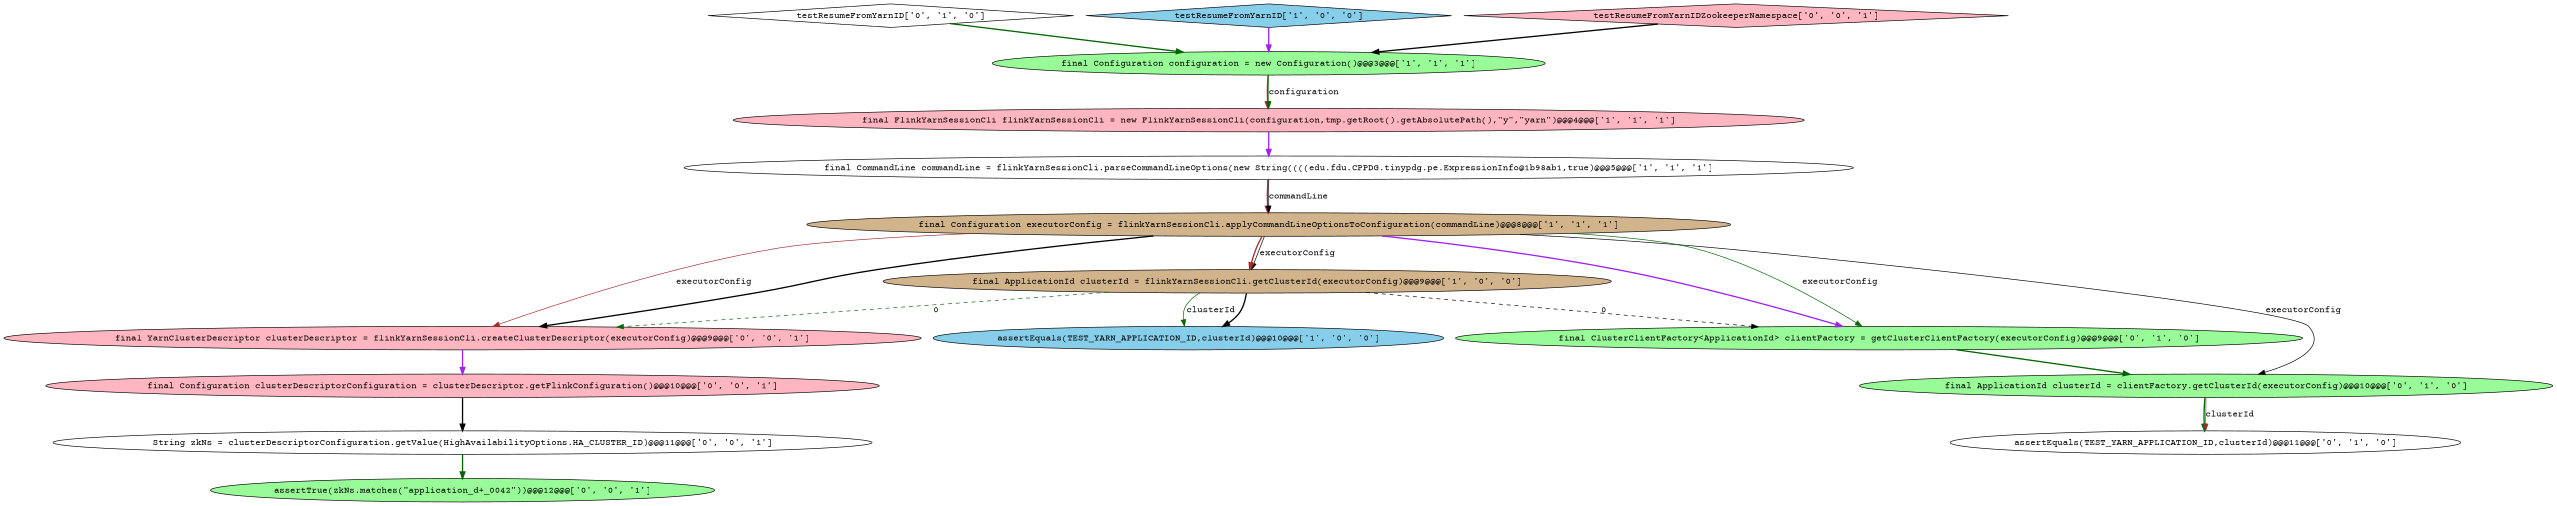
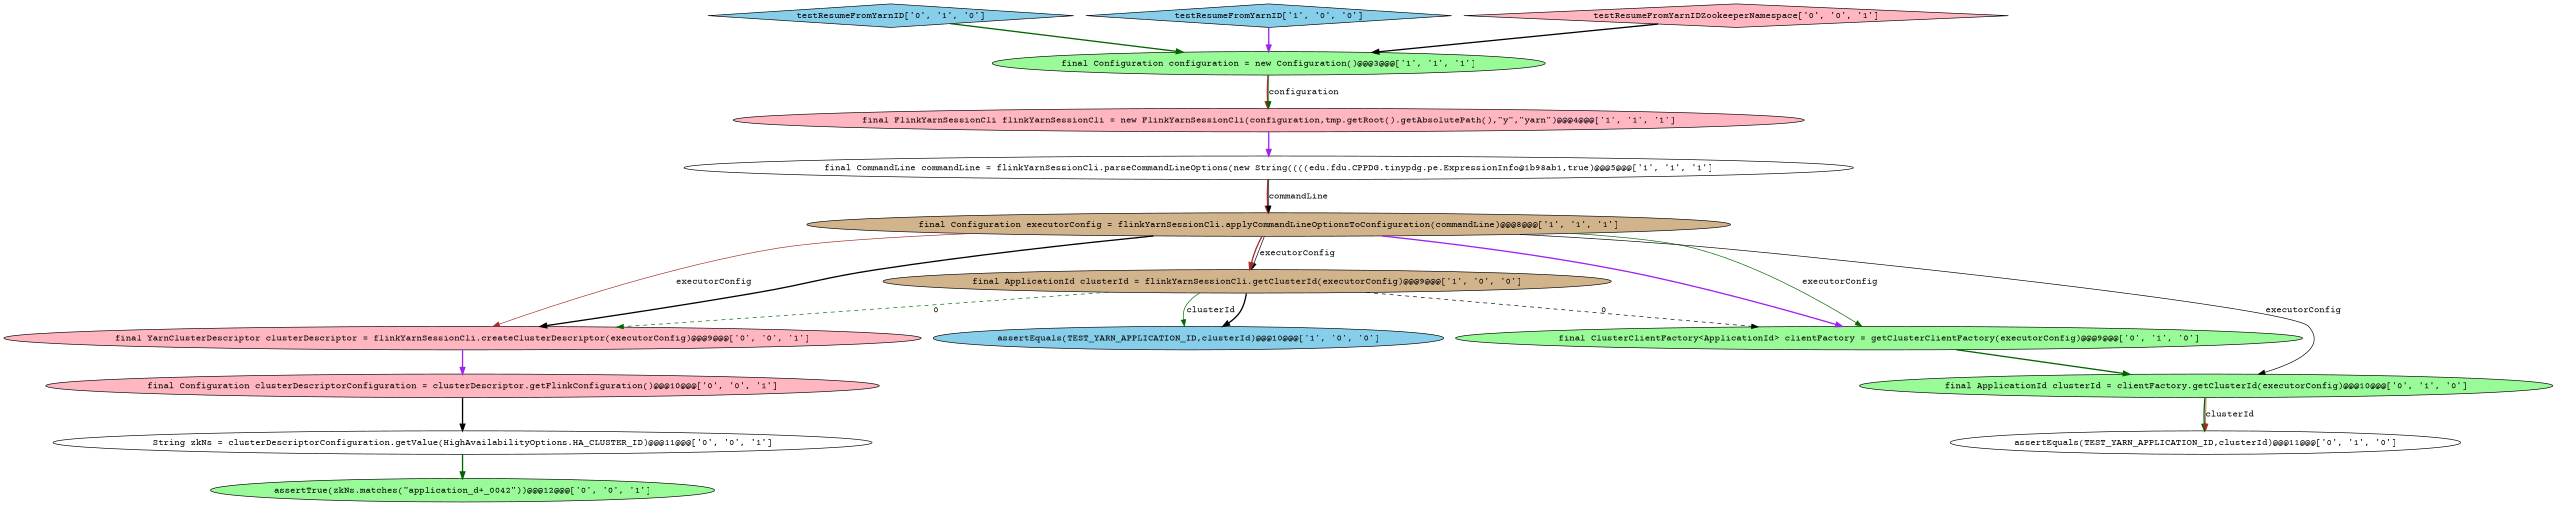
(891, 16) -> (891, 16)
